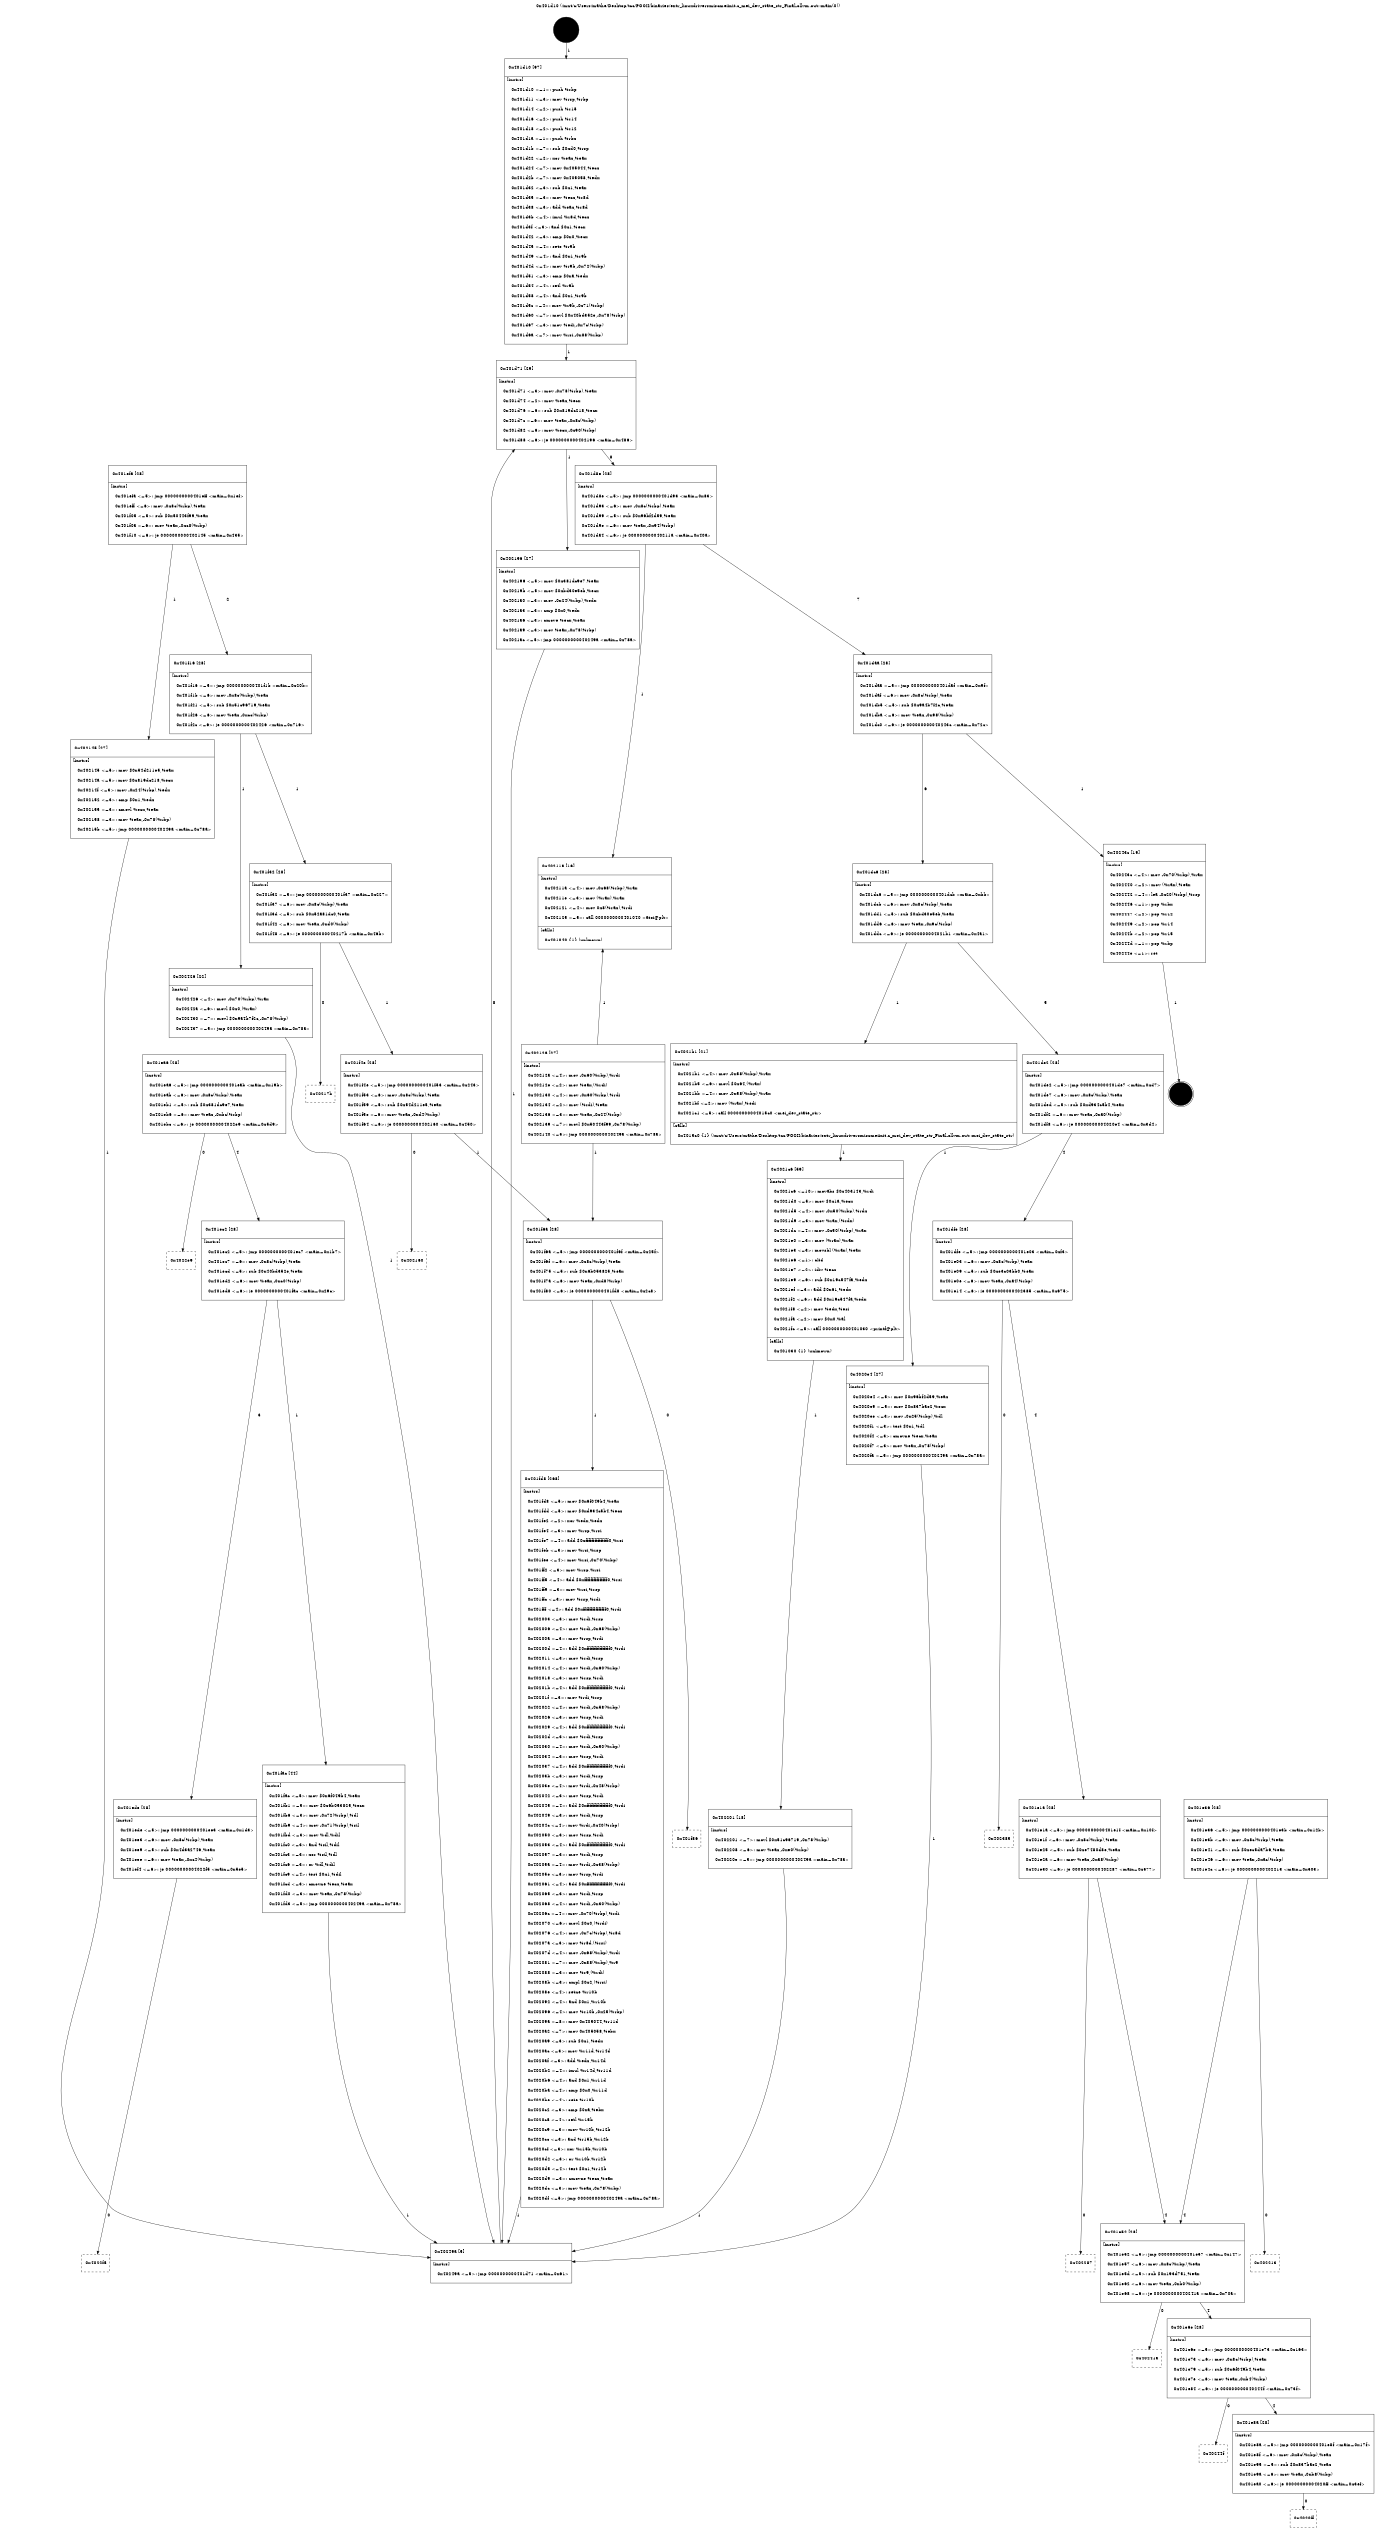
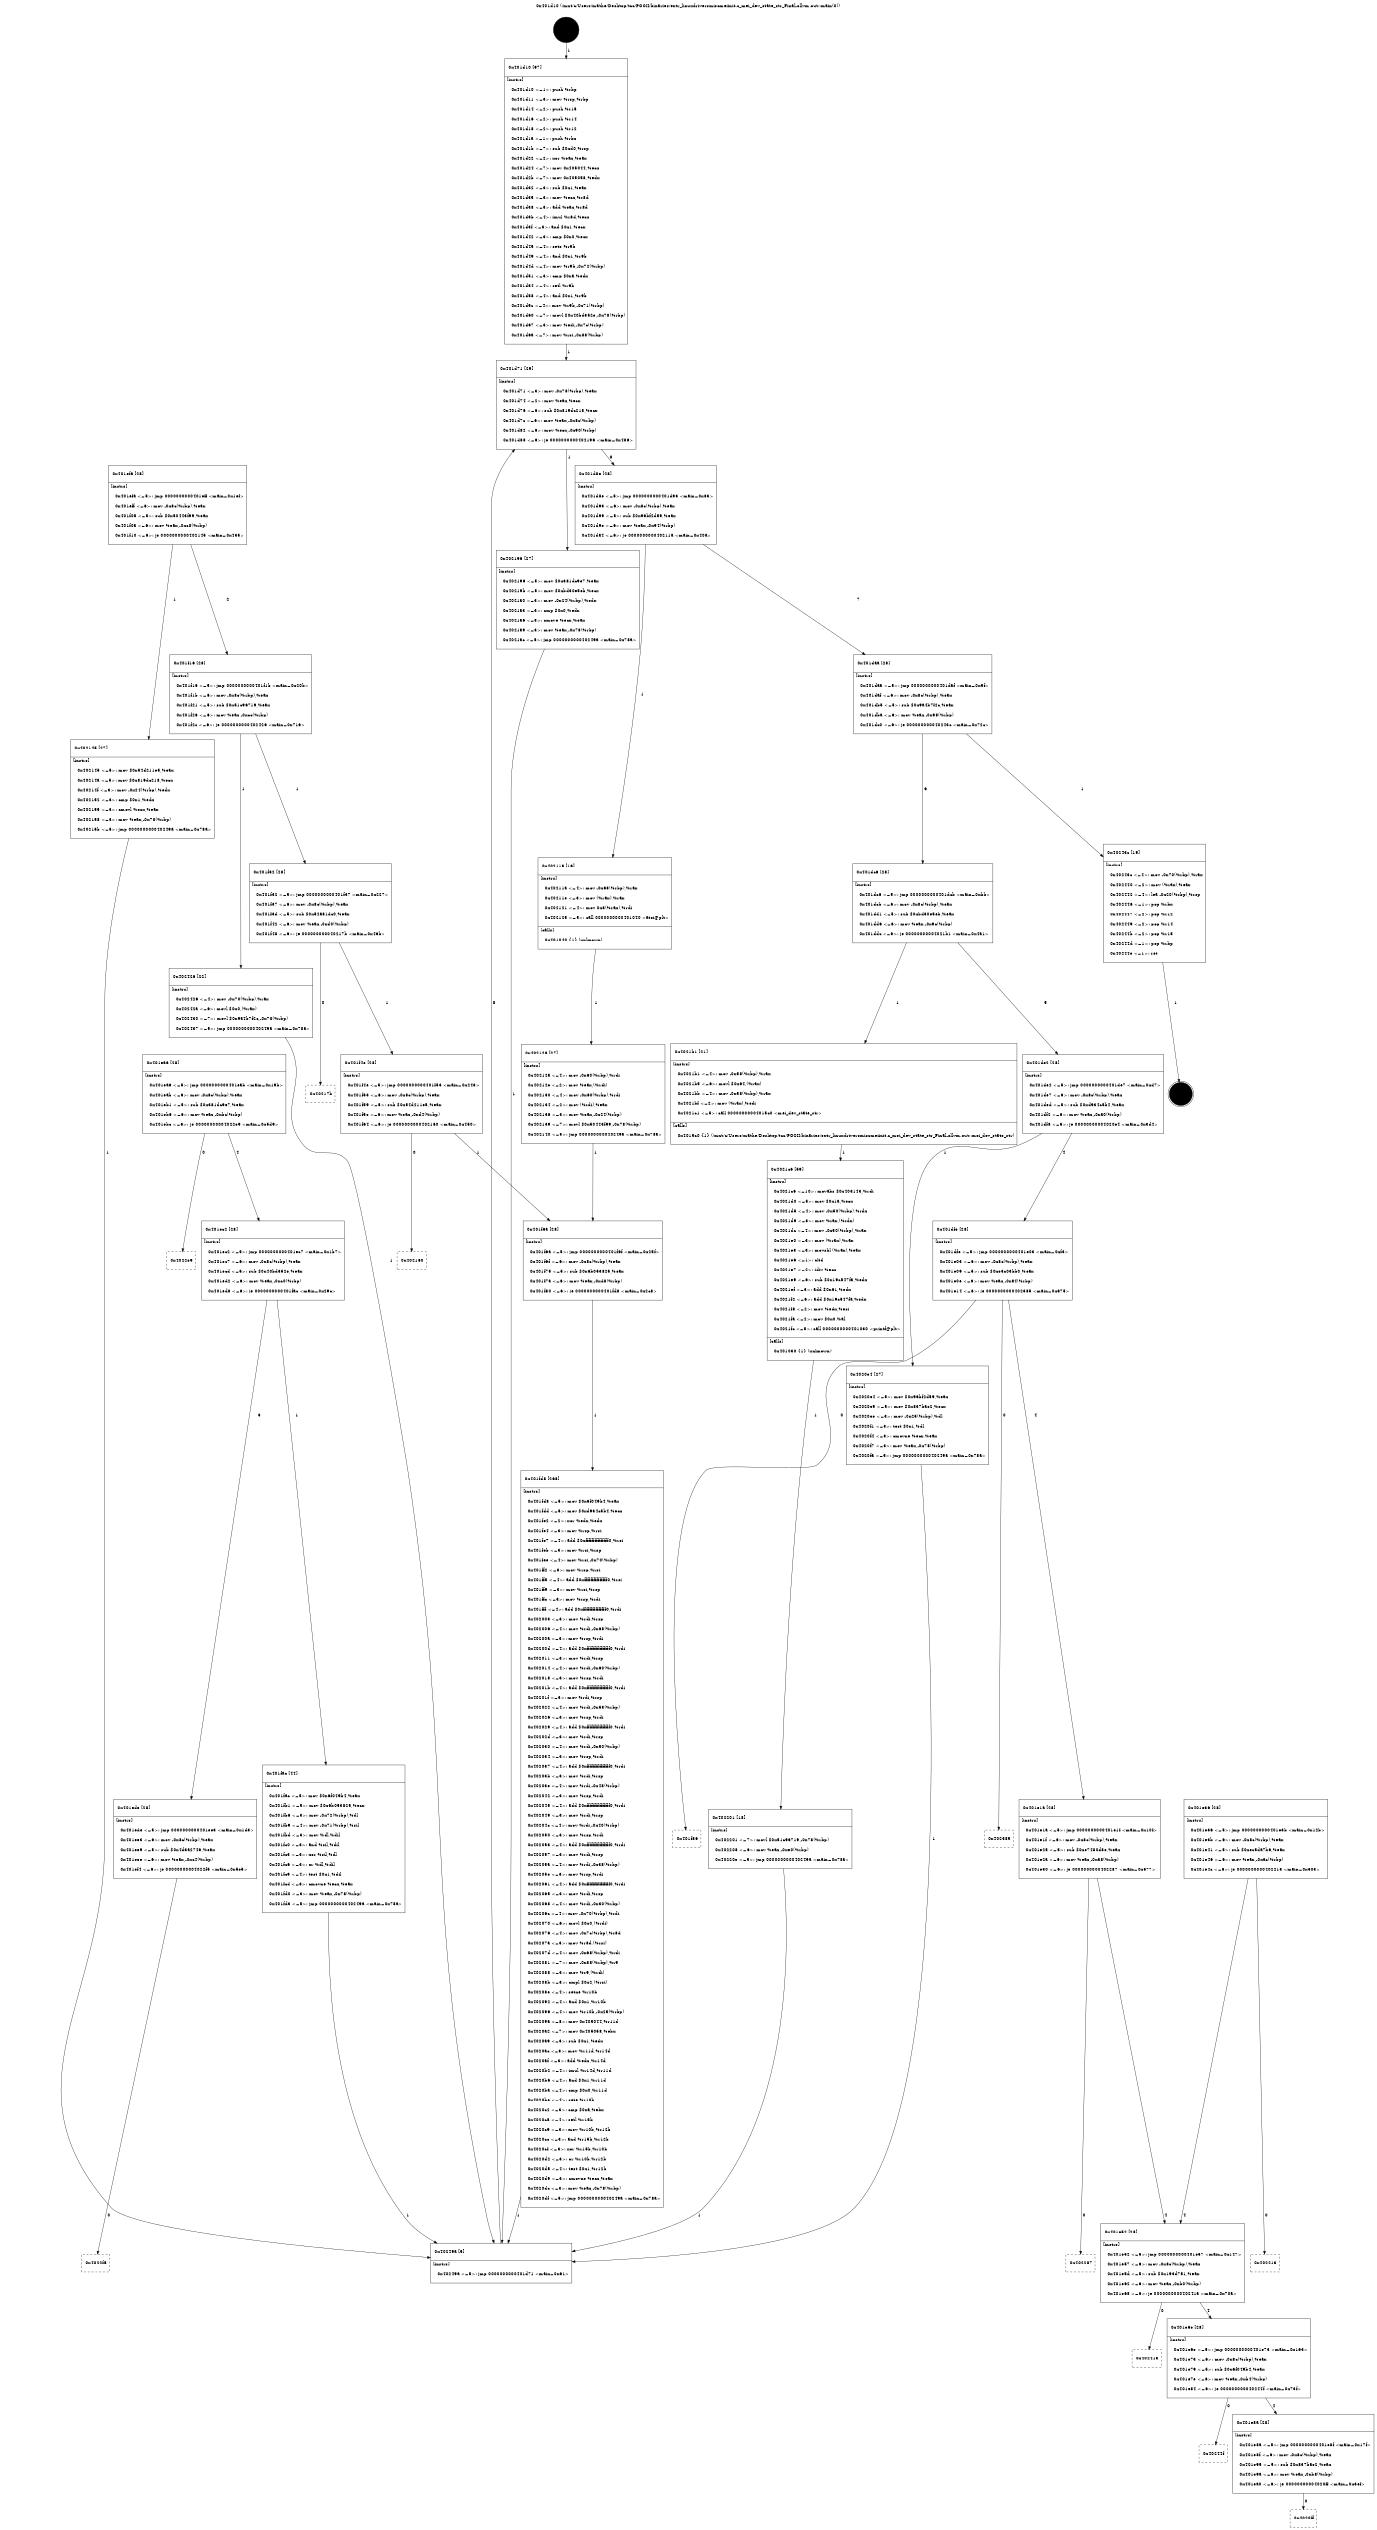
(600, 998) -> (592, 995)
(679, 1559) -> (714, 1468)
